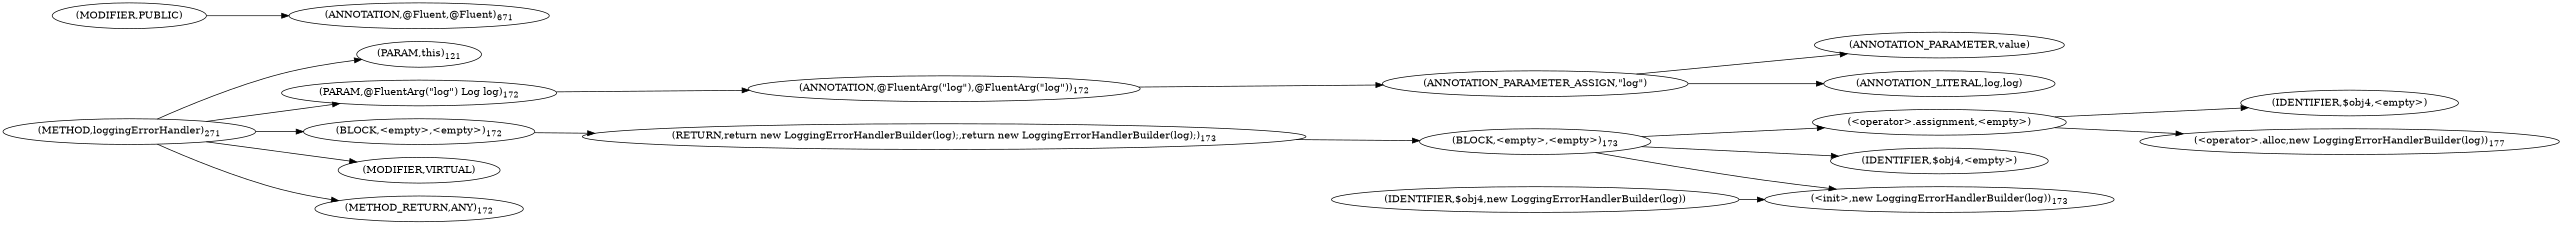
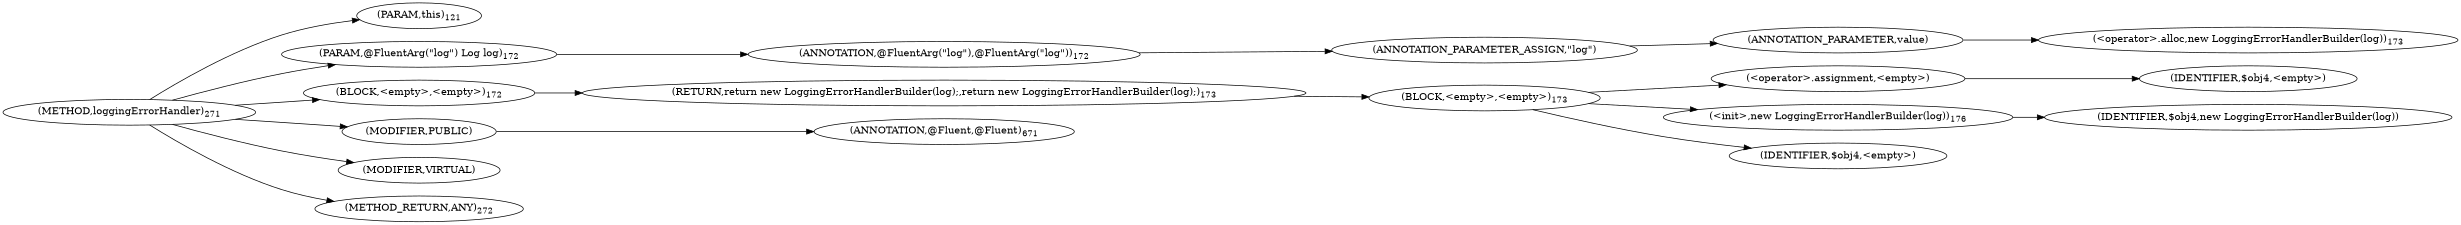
(1939, 84) -> none
none -> (288, 123)
(2115, 131) -> (1997, 40)
(2497, 141) -> (2396, 39)
(2060, 198) -> (1959, 116)
(1748, 200) -> (2025, 117)
(485, 208) -> (485, 208)
